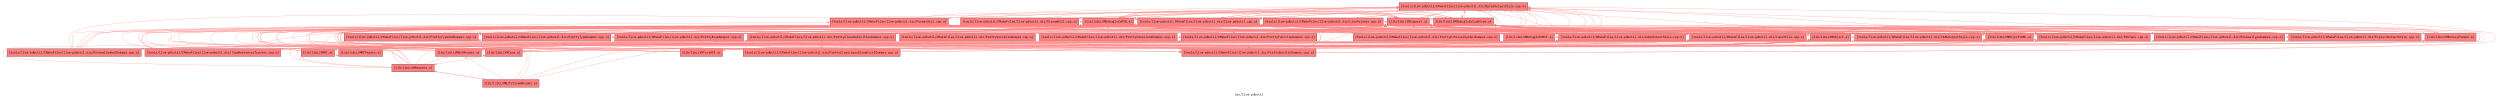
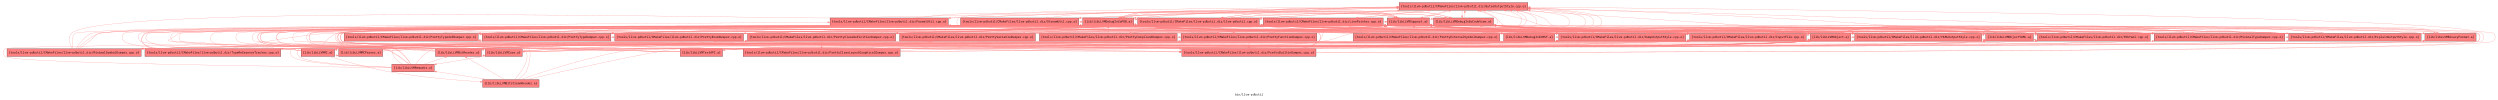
(459, 75) -> (404, 74)
